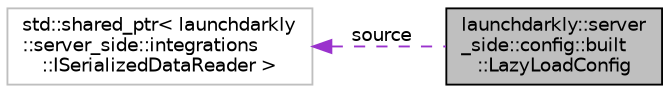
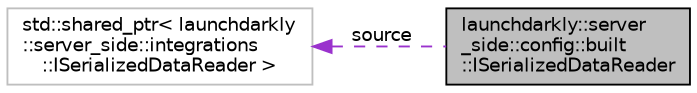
(554, 46) -> (568, 46)
